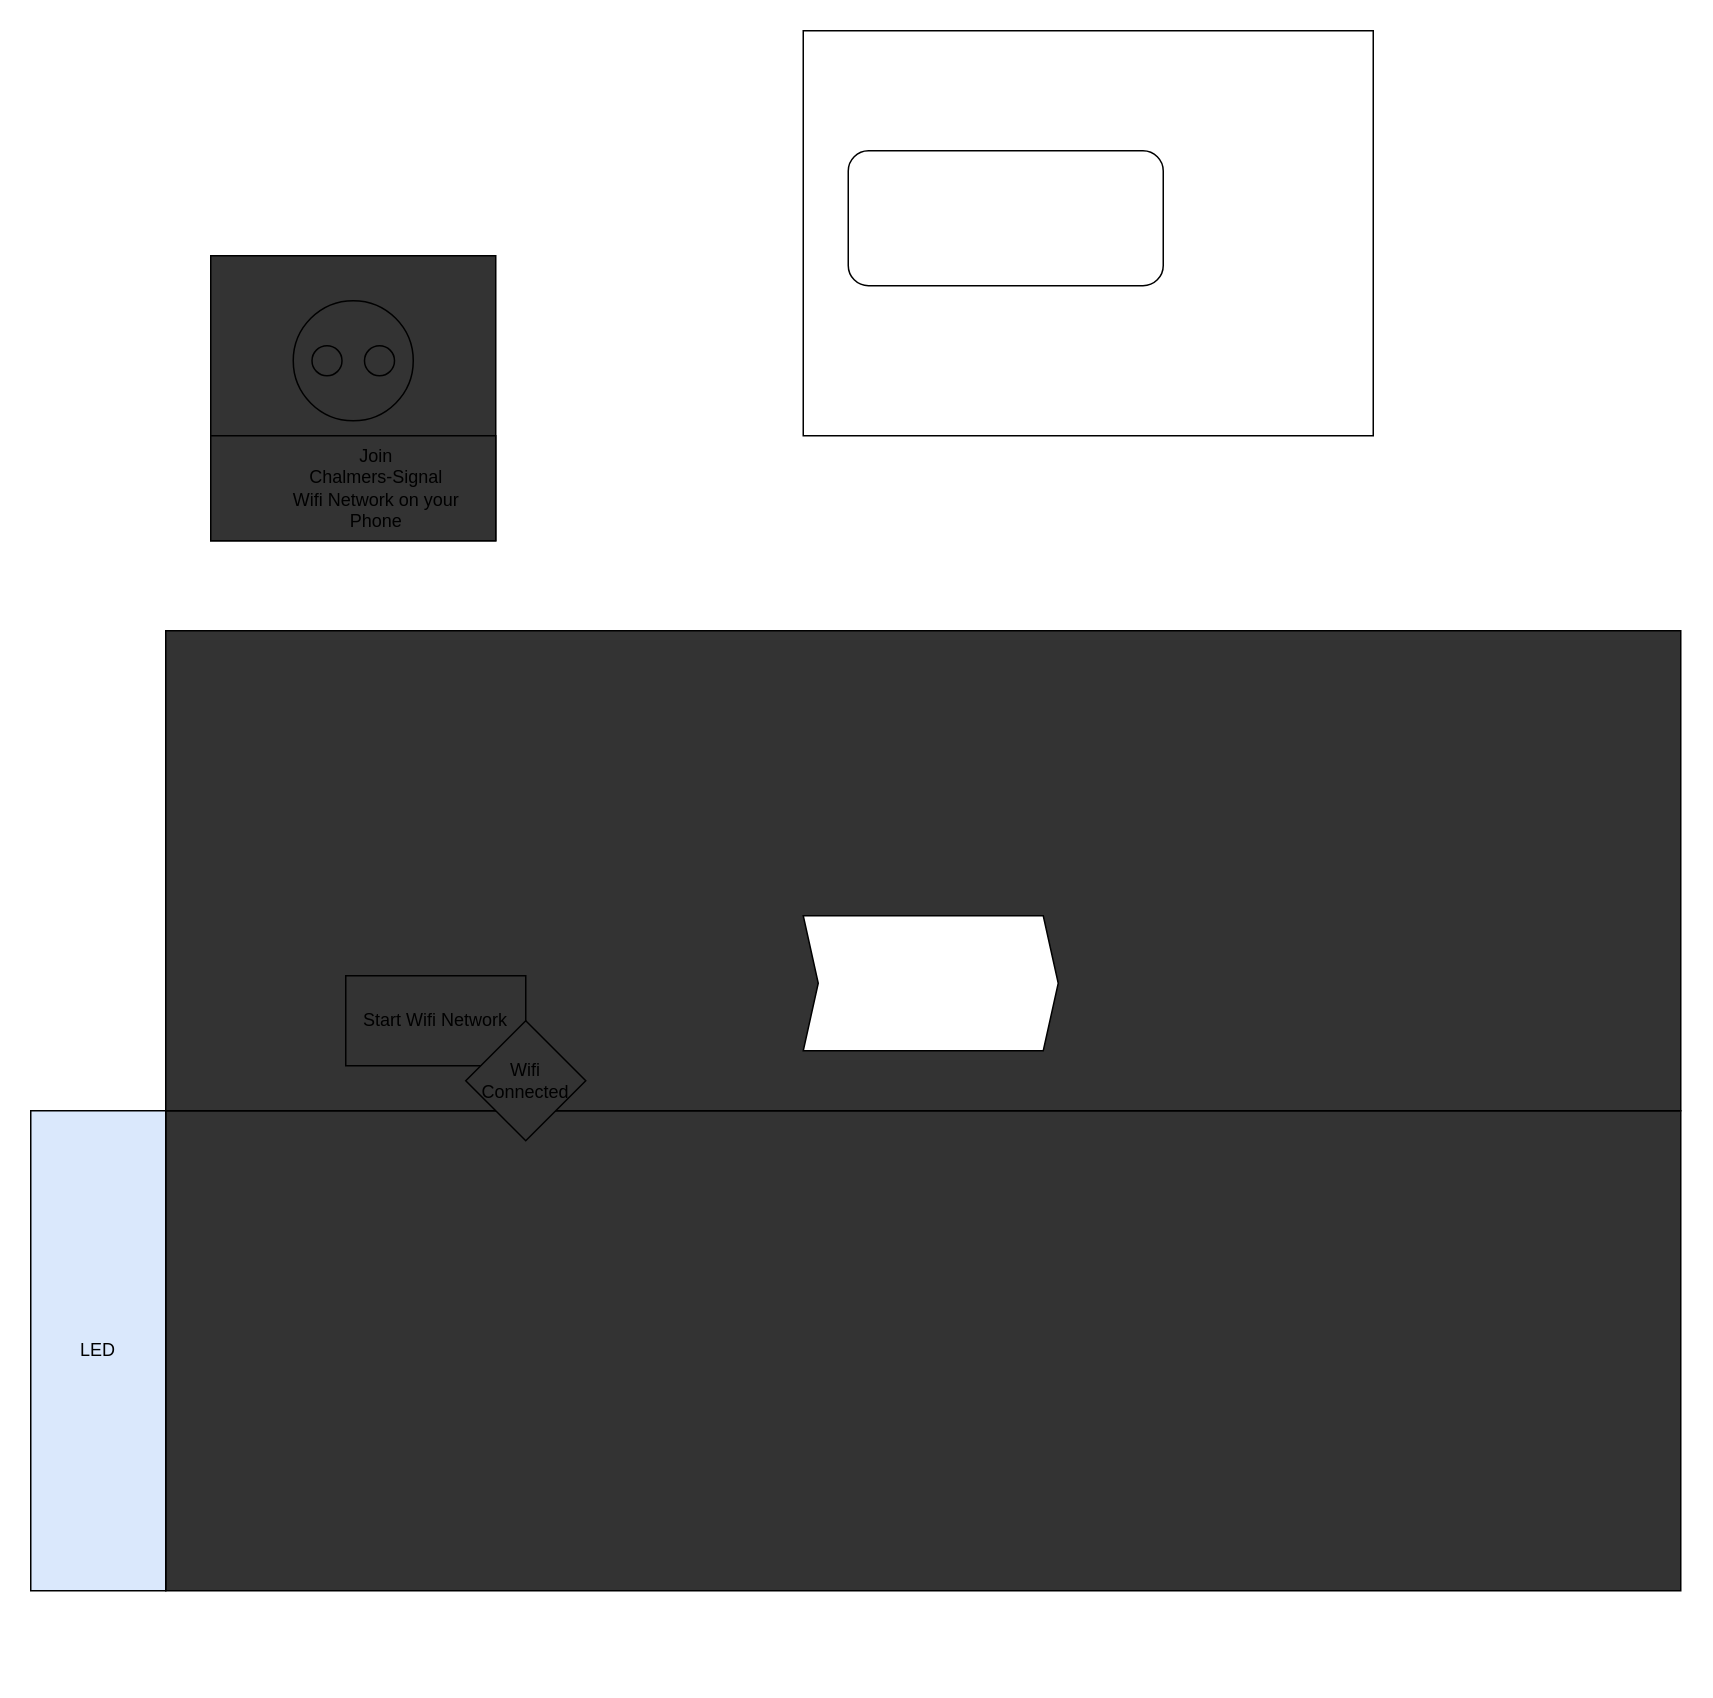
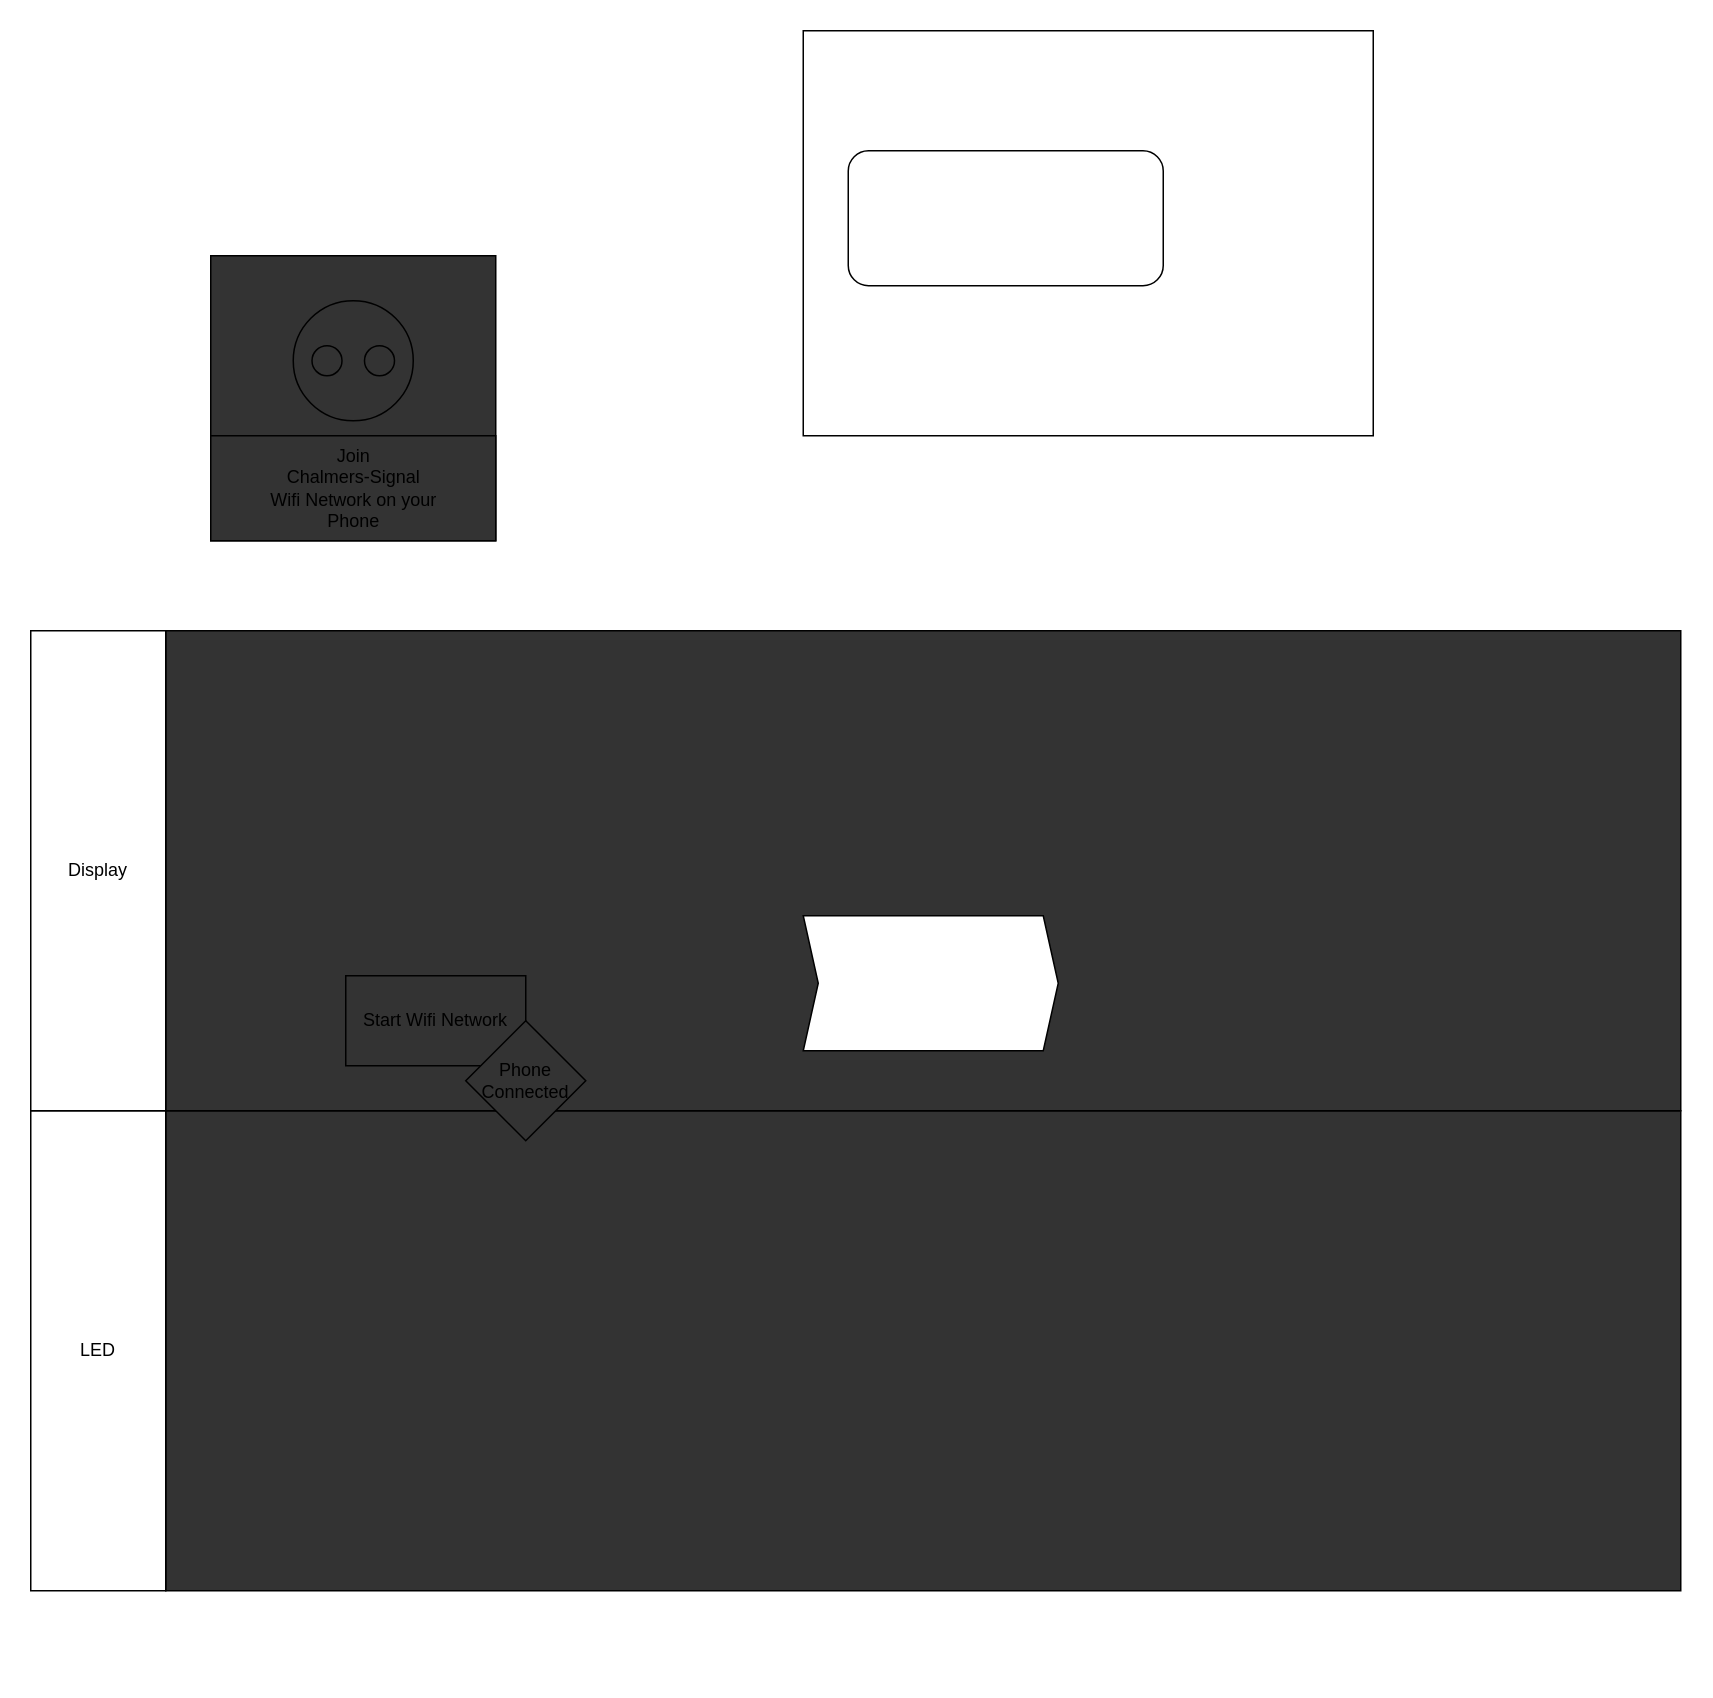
(376, 488) -> (353, 488)
none -> (98, 871)
(526, 1081) -> (526, 1081)
(98, 1351) -> (98, 1351)
